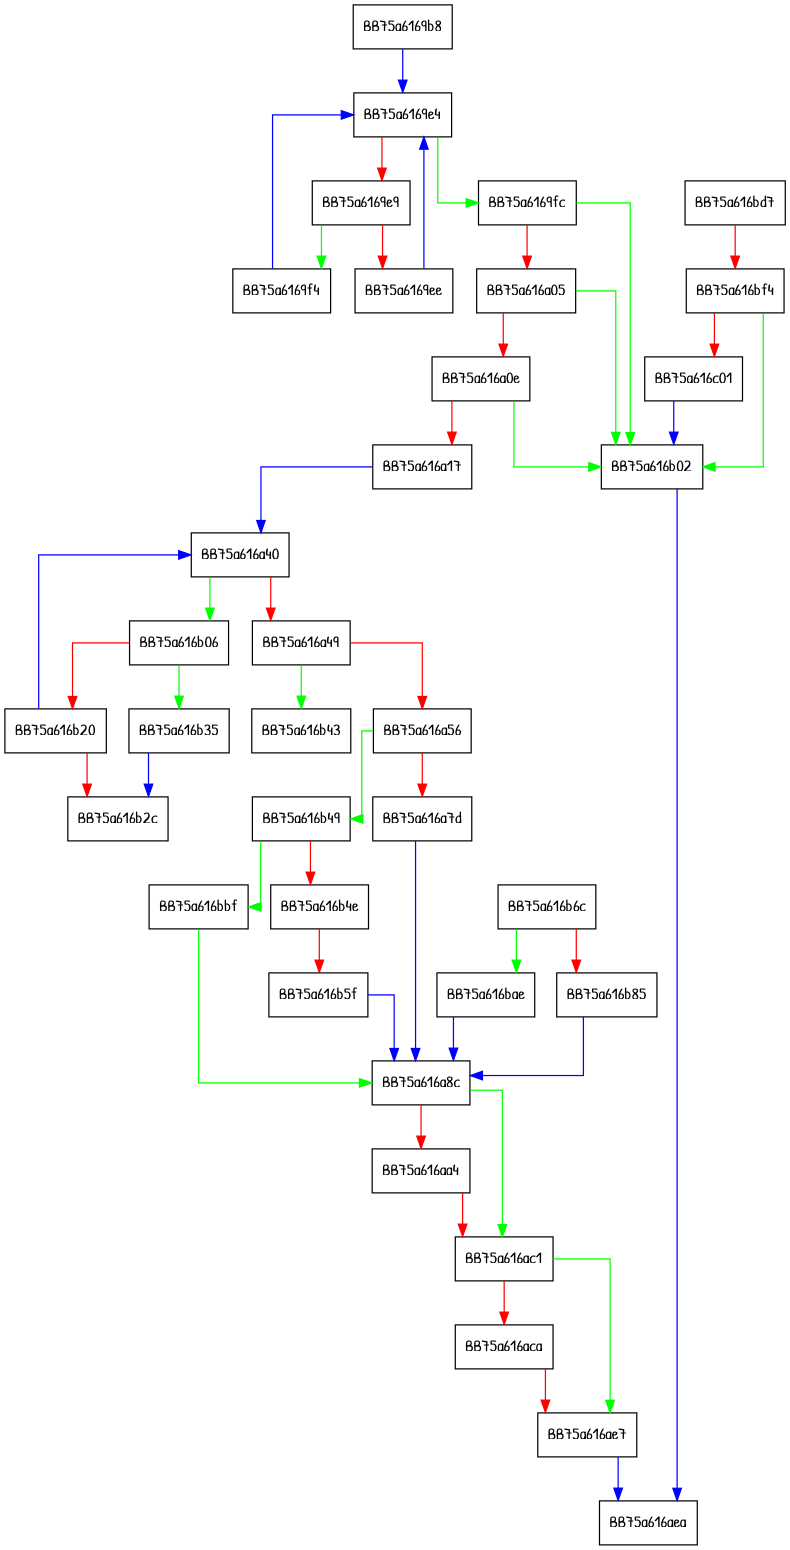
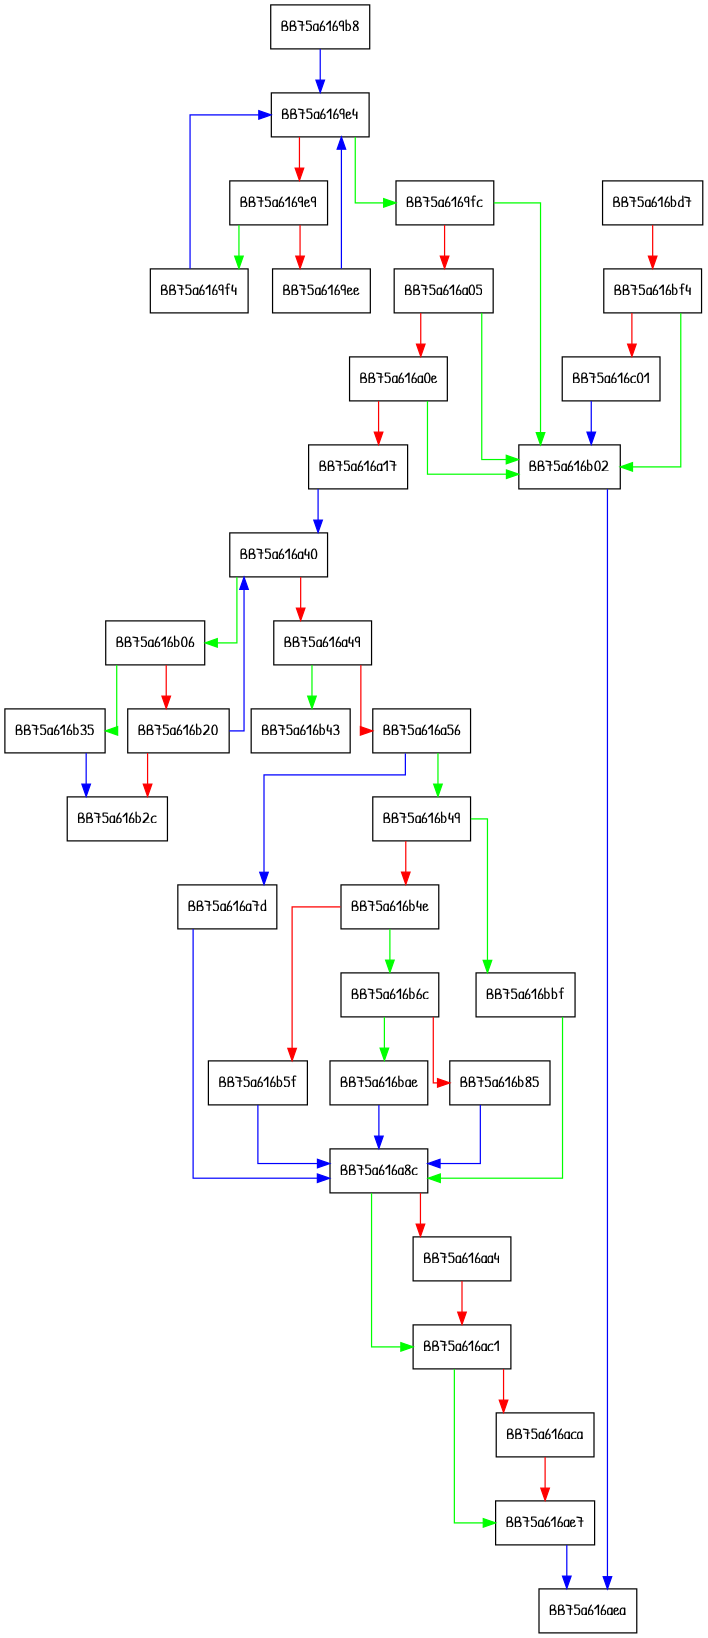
(422, 769) -> (297, 775)
none -> (390, 945)
